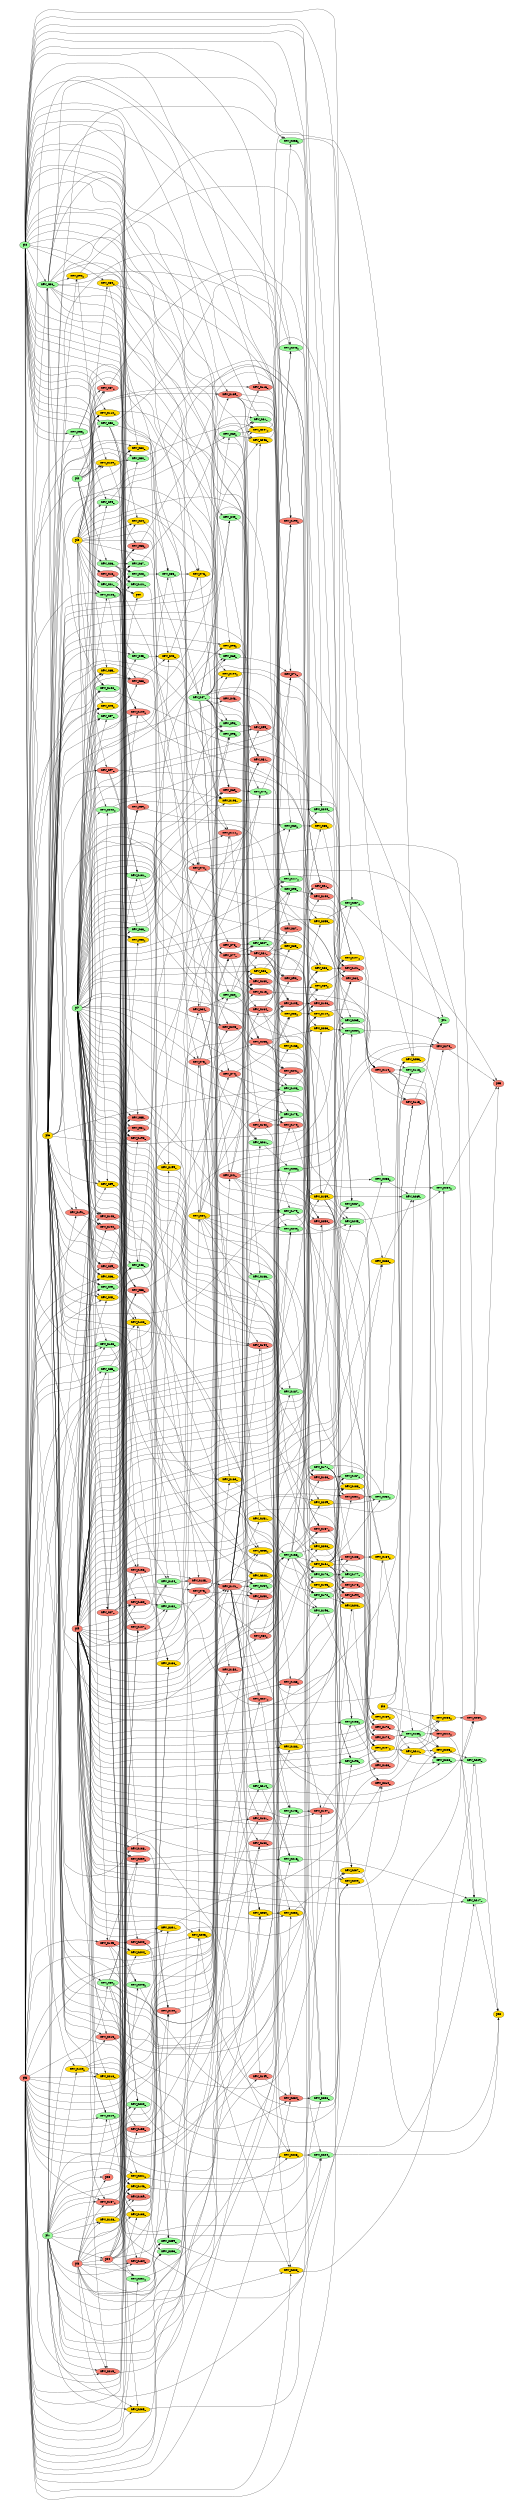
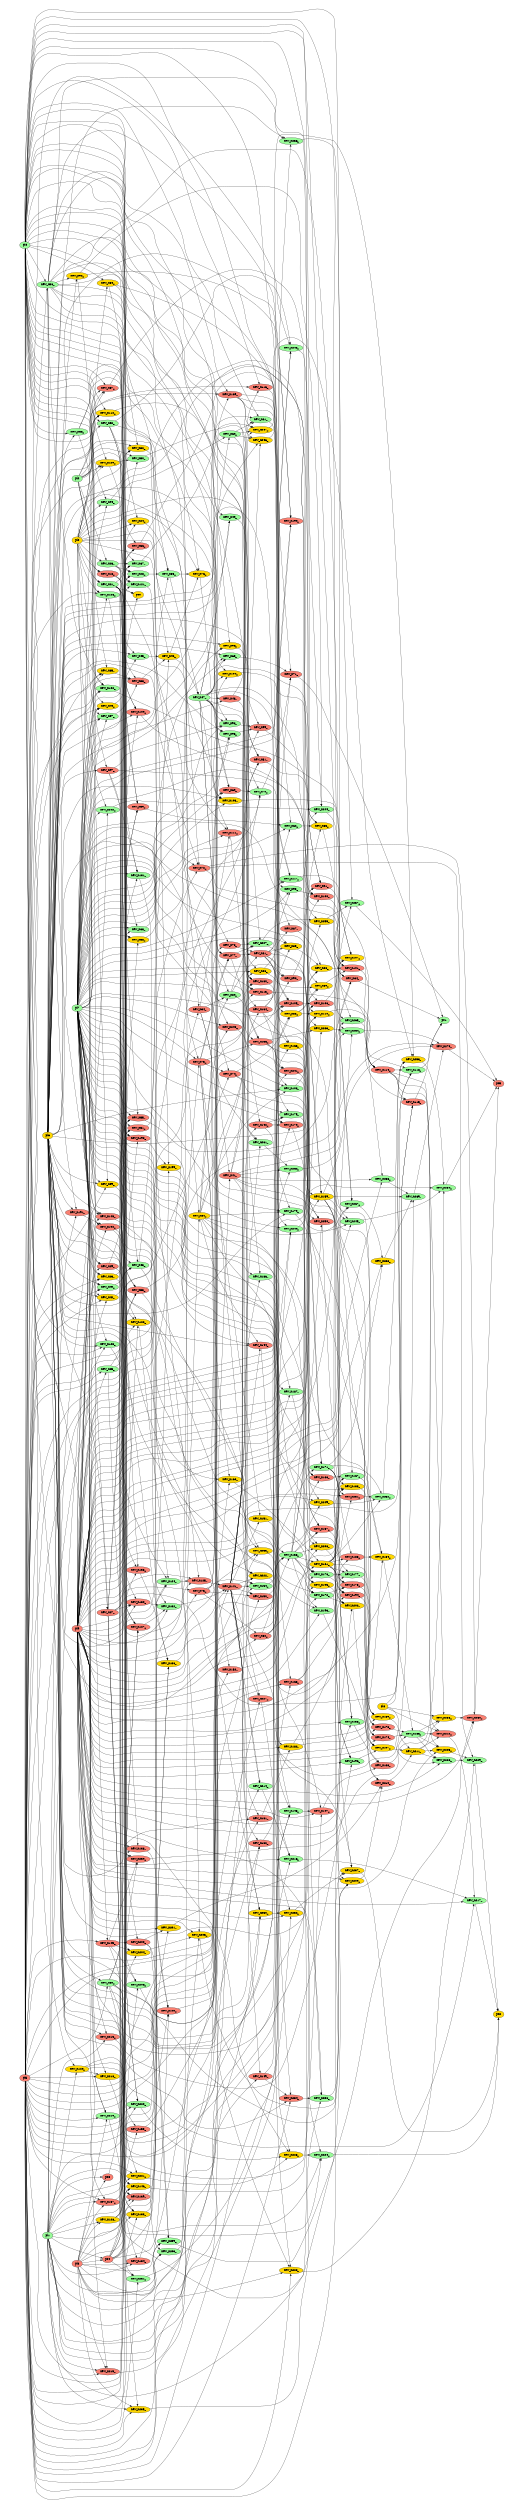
(239, 496) -> (239, 484)
(98, 1198) -> (124, 1274)
(461, 1286) -> (461, 1190)
